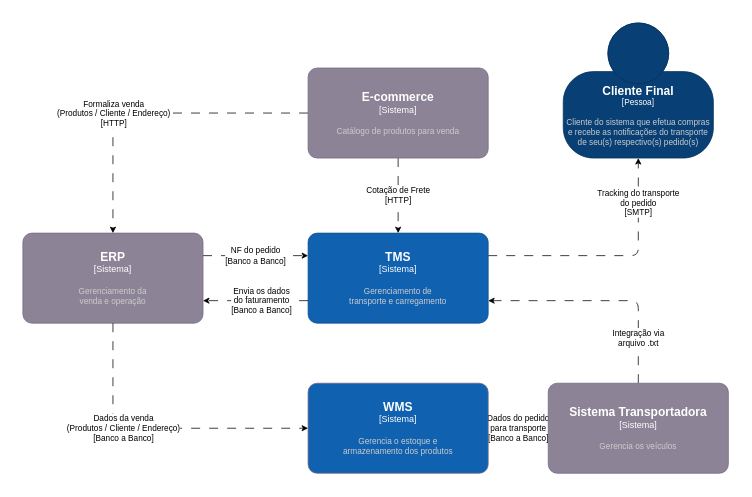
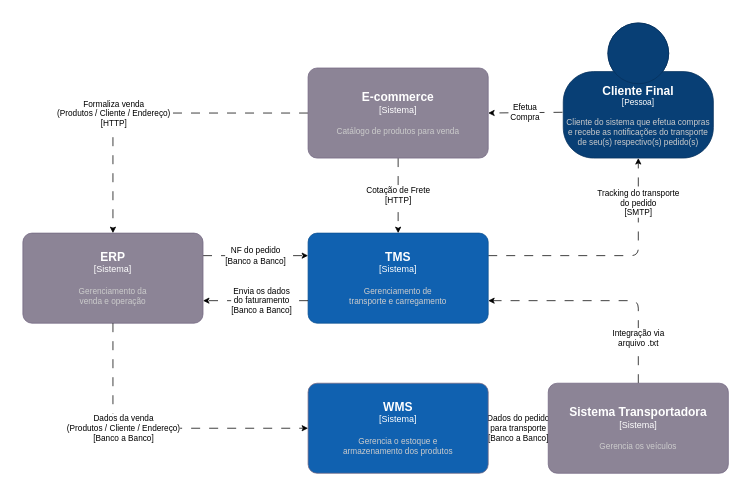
none -> (552, 112)
